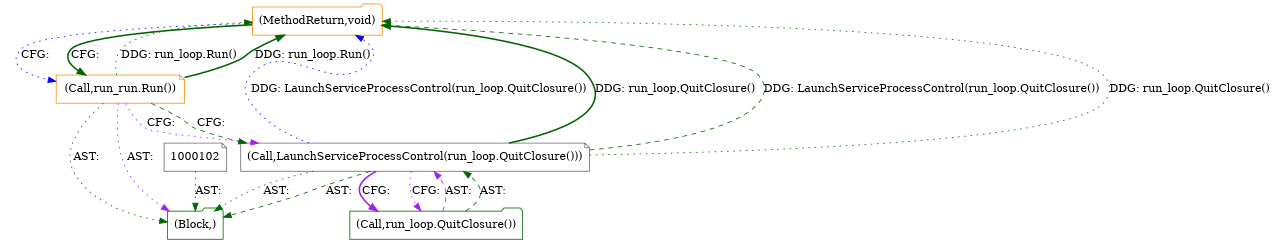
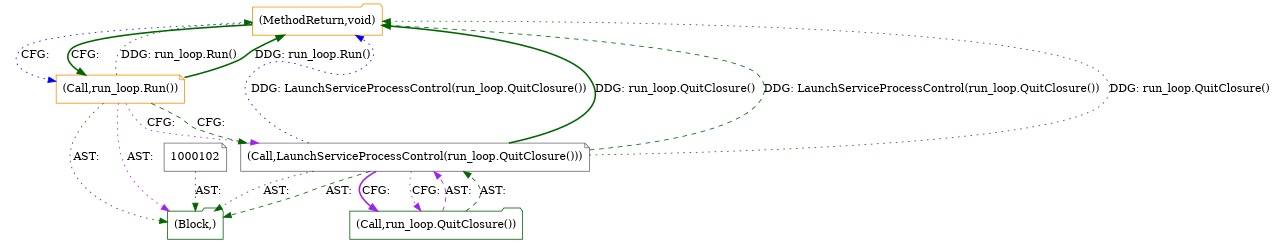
(120, 89) -> (120, 89)
